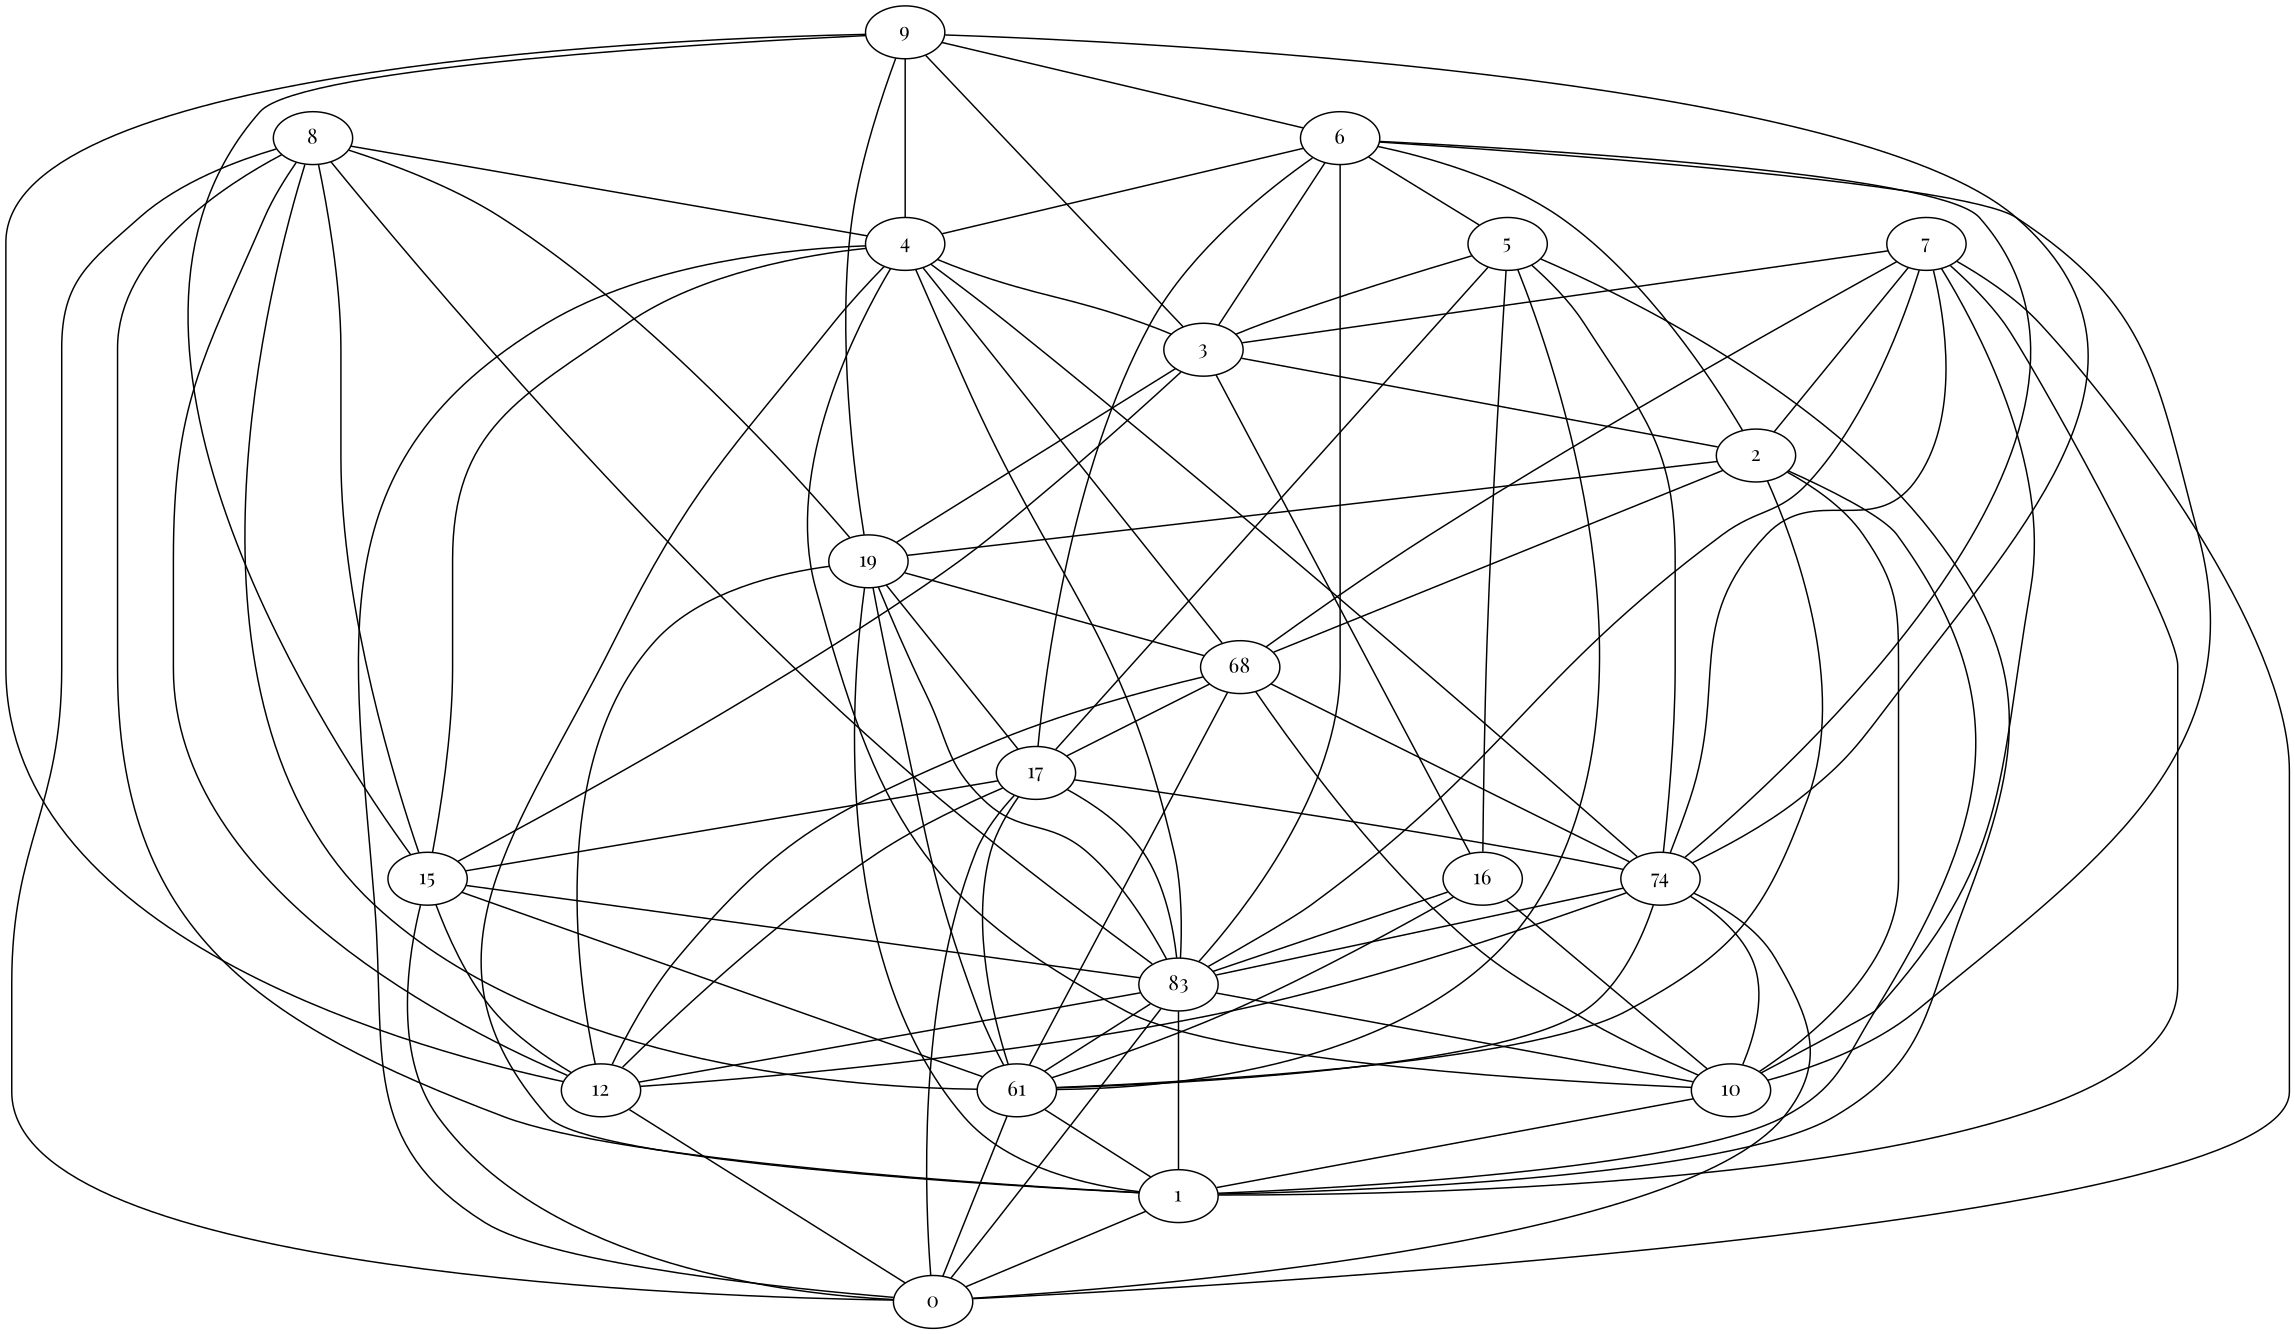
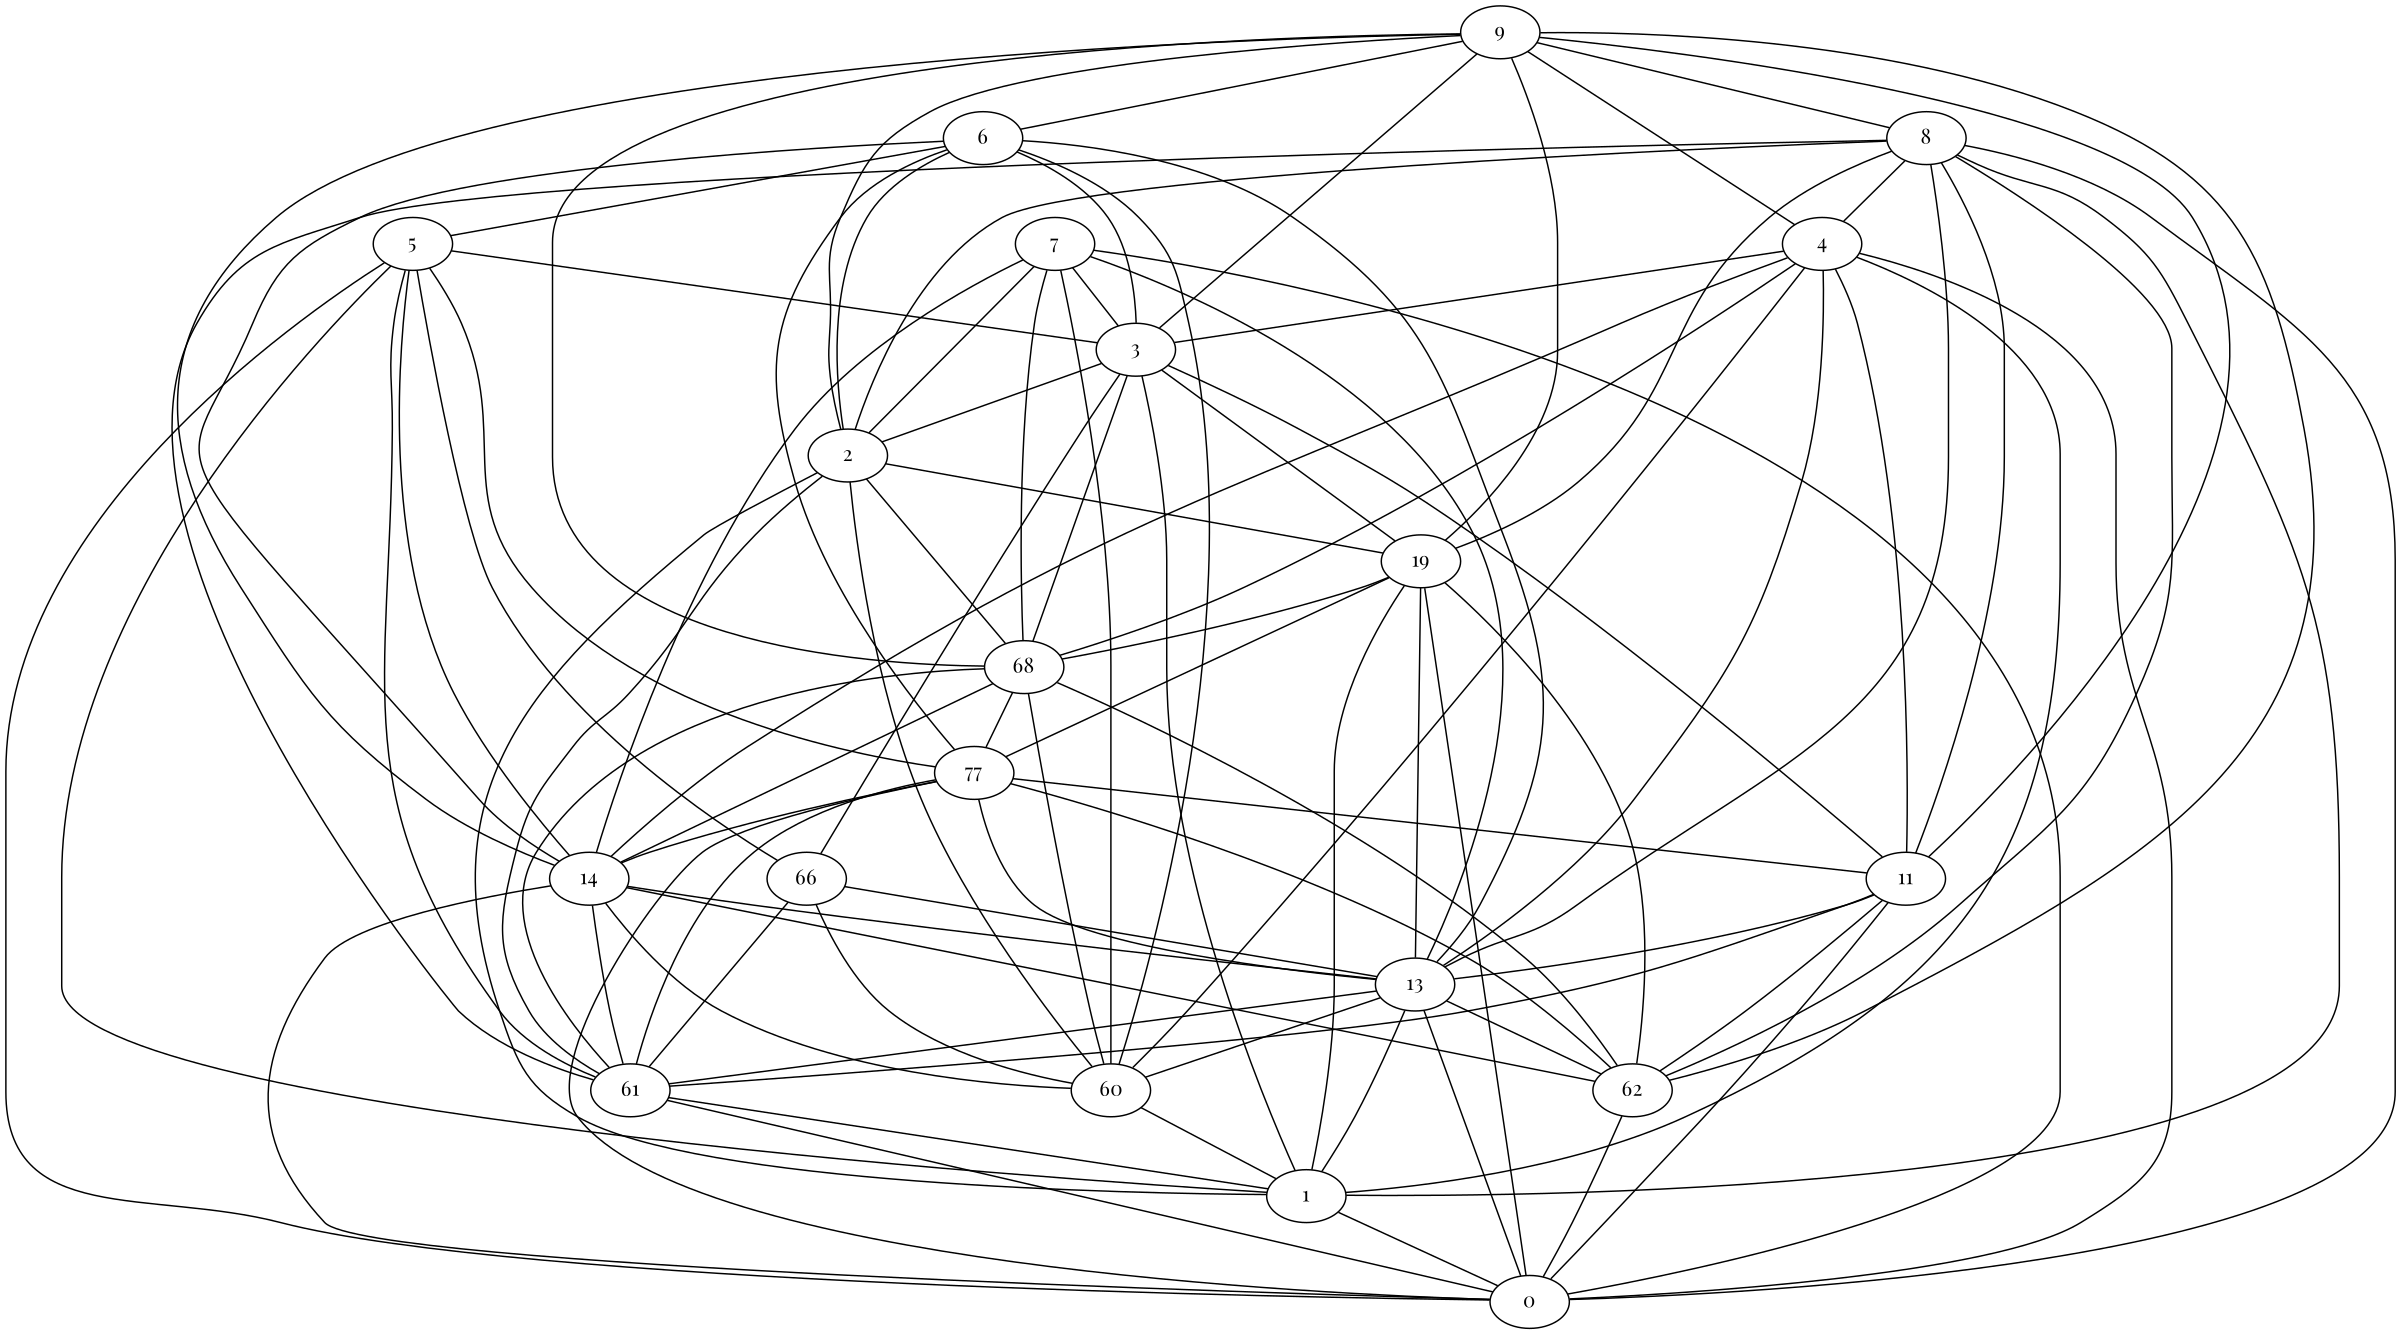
none -> (1016, 84)
none -> (1713, 85)
none -> (659, 136)
none -> (1311, 173)
(1123, 191) -> none
none -> (1080, 508)
(1036, 773) -> (974, 773)
(919, 806) -> (1476, 932)
(428, 879) -> (1906, 879)
(1483, 879) -> (807, 879)
(1660, 879) -> (589, 879)
(1178, 985) -> (1415, 985)
(2105, 1074) -> (1176, 782)
(601, 1090) -> (1633, 1090)
(1731, 1090) -> (1111, 1090)
none -> (230, 1213)
